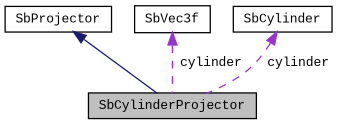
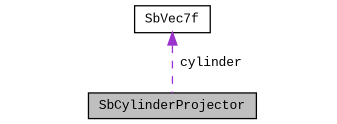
(58, 19) -> none
(172, 19) -> (172, 19)
(283, 19) -> none
